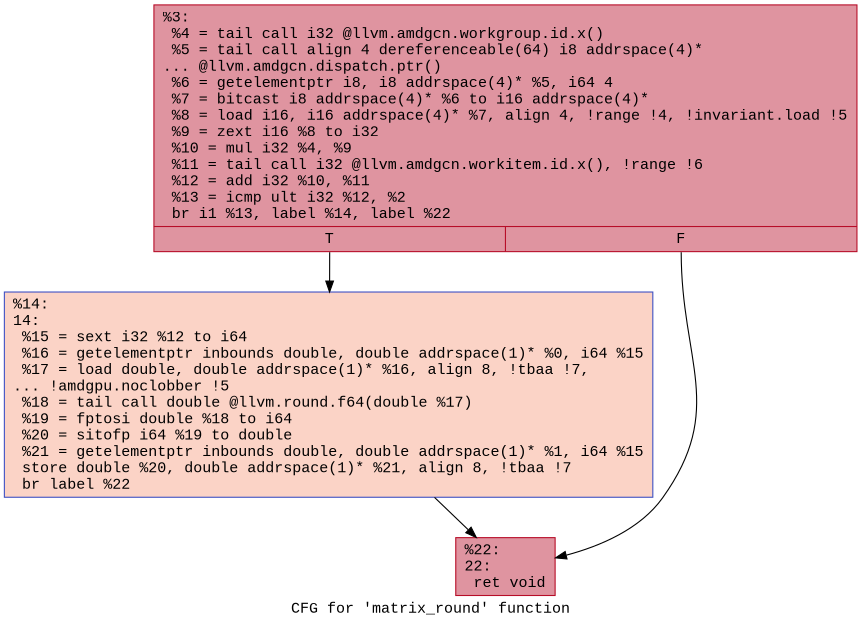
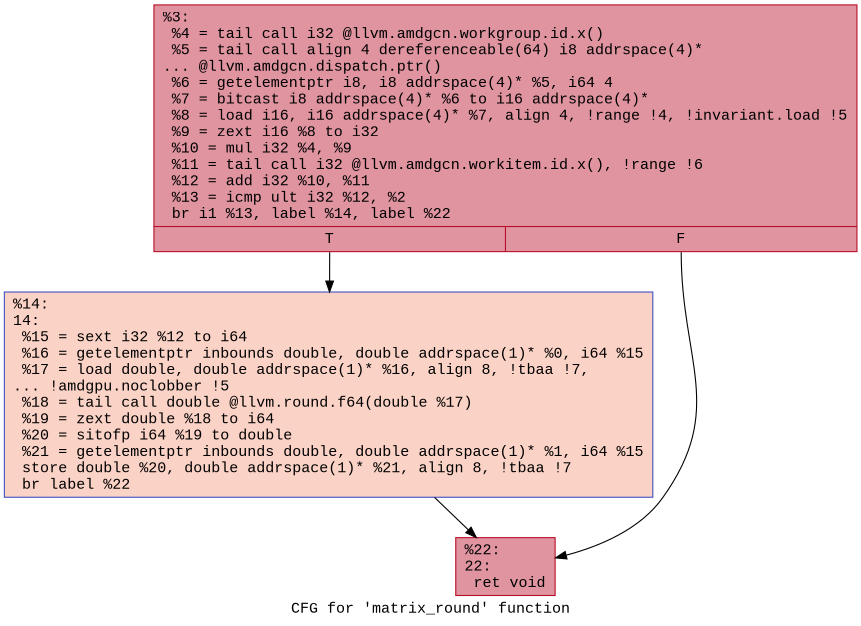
(153, 419) -> (144, 419)
